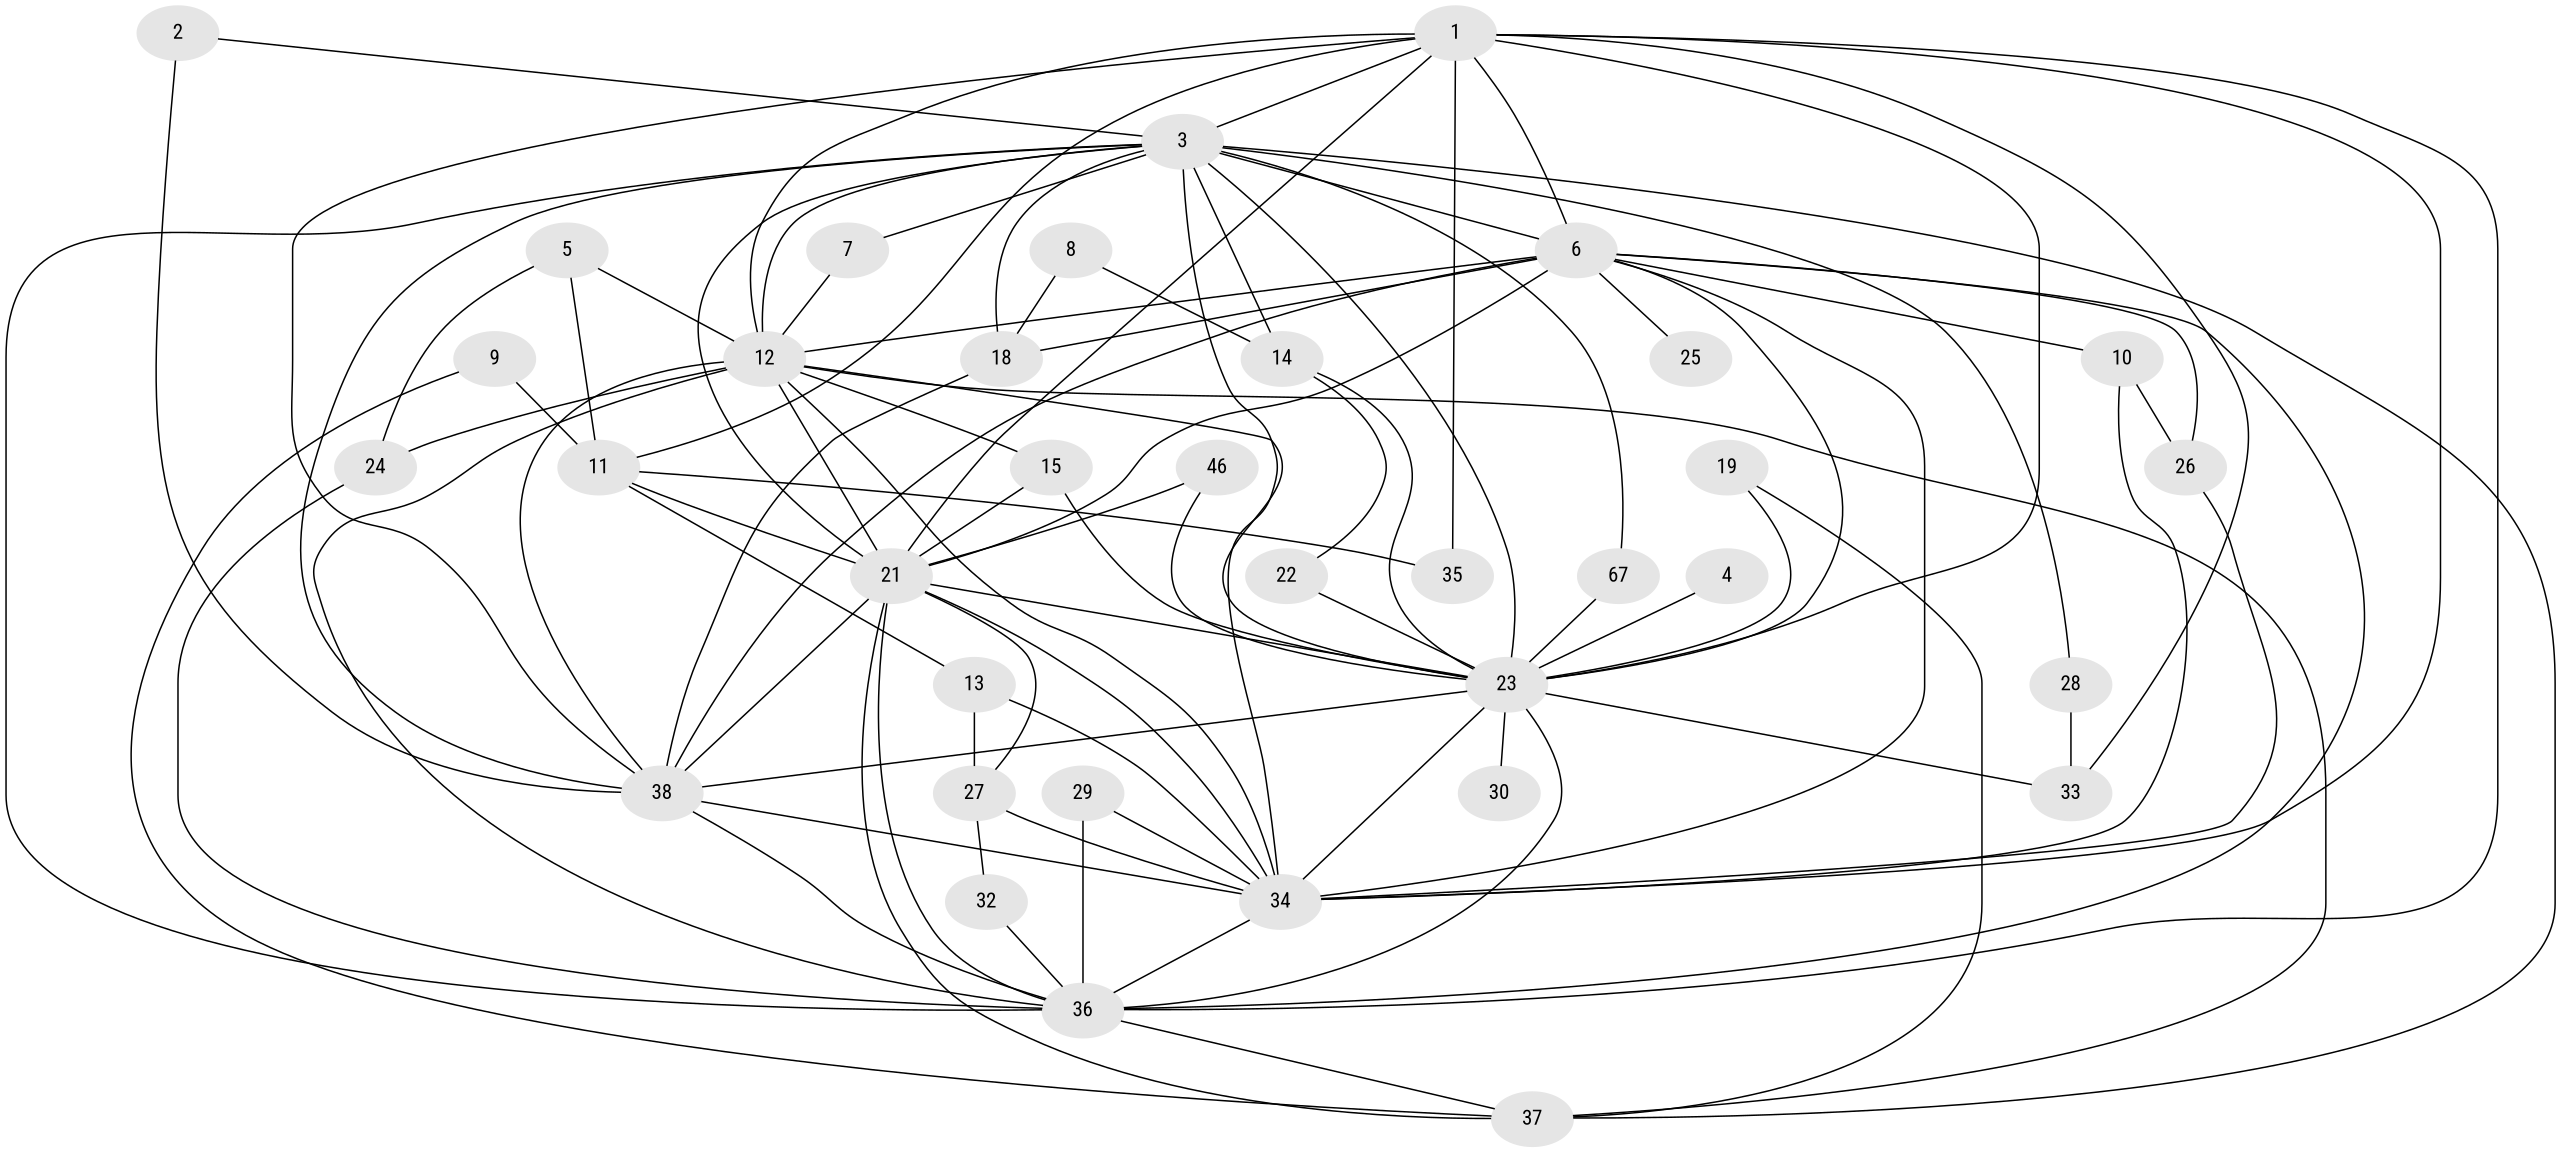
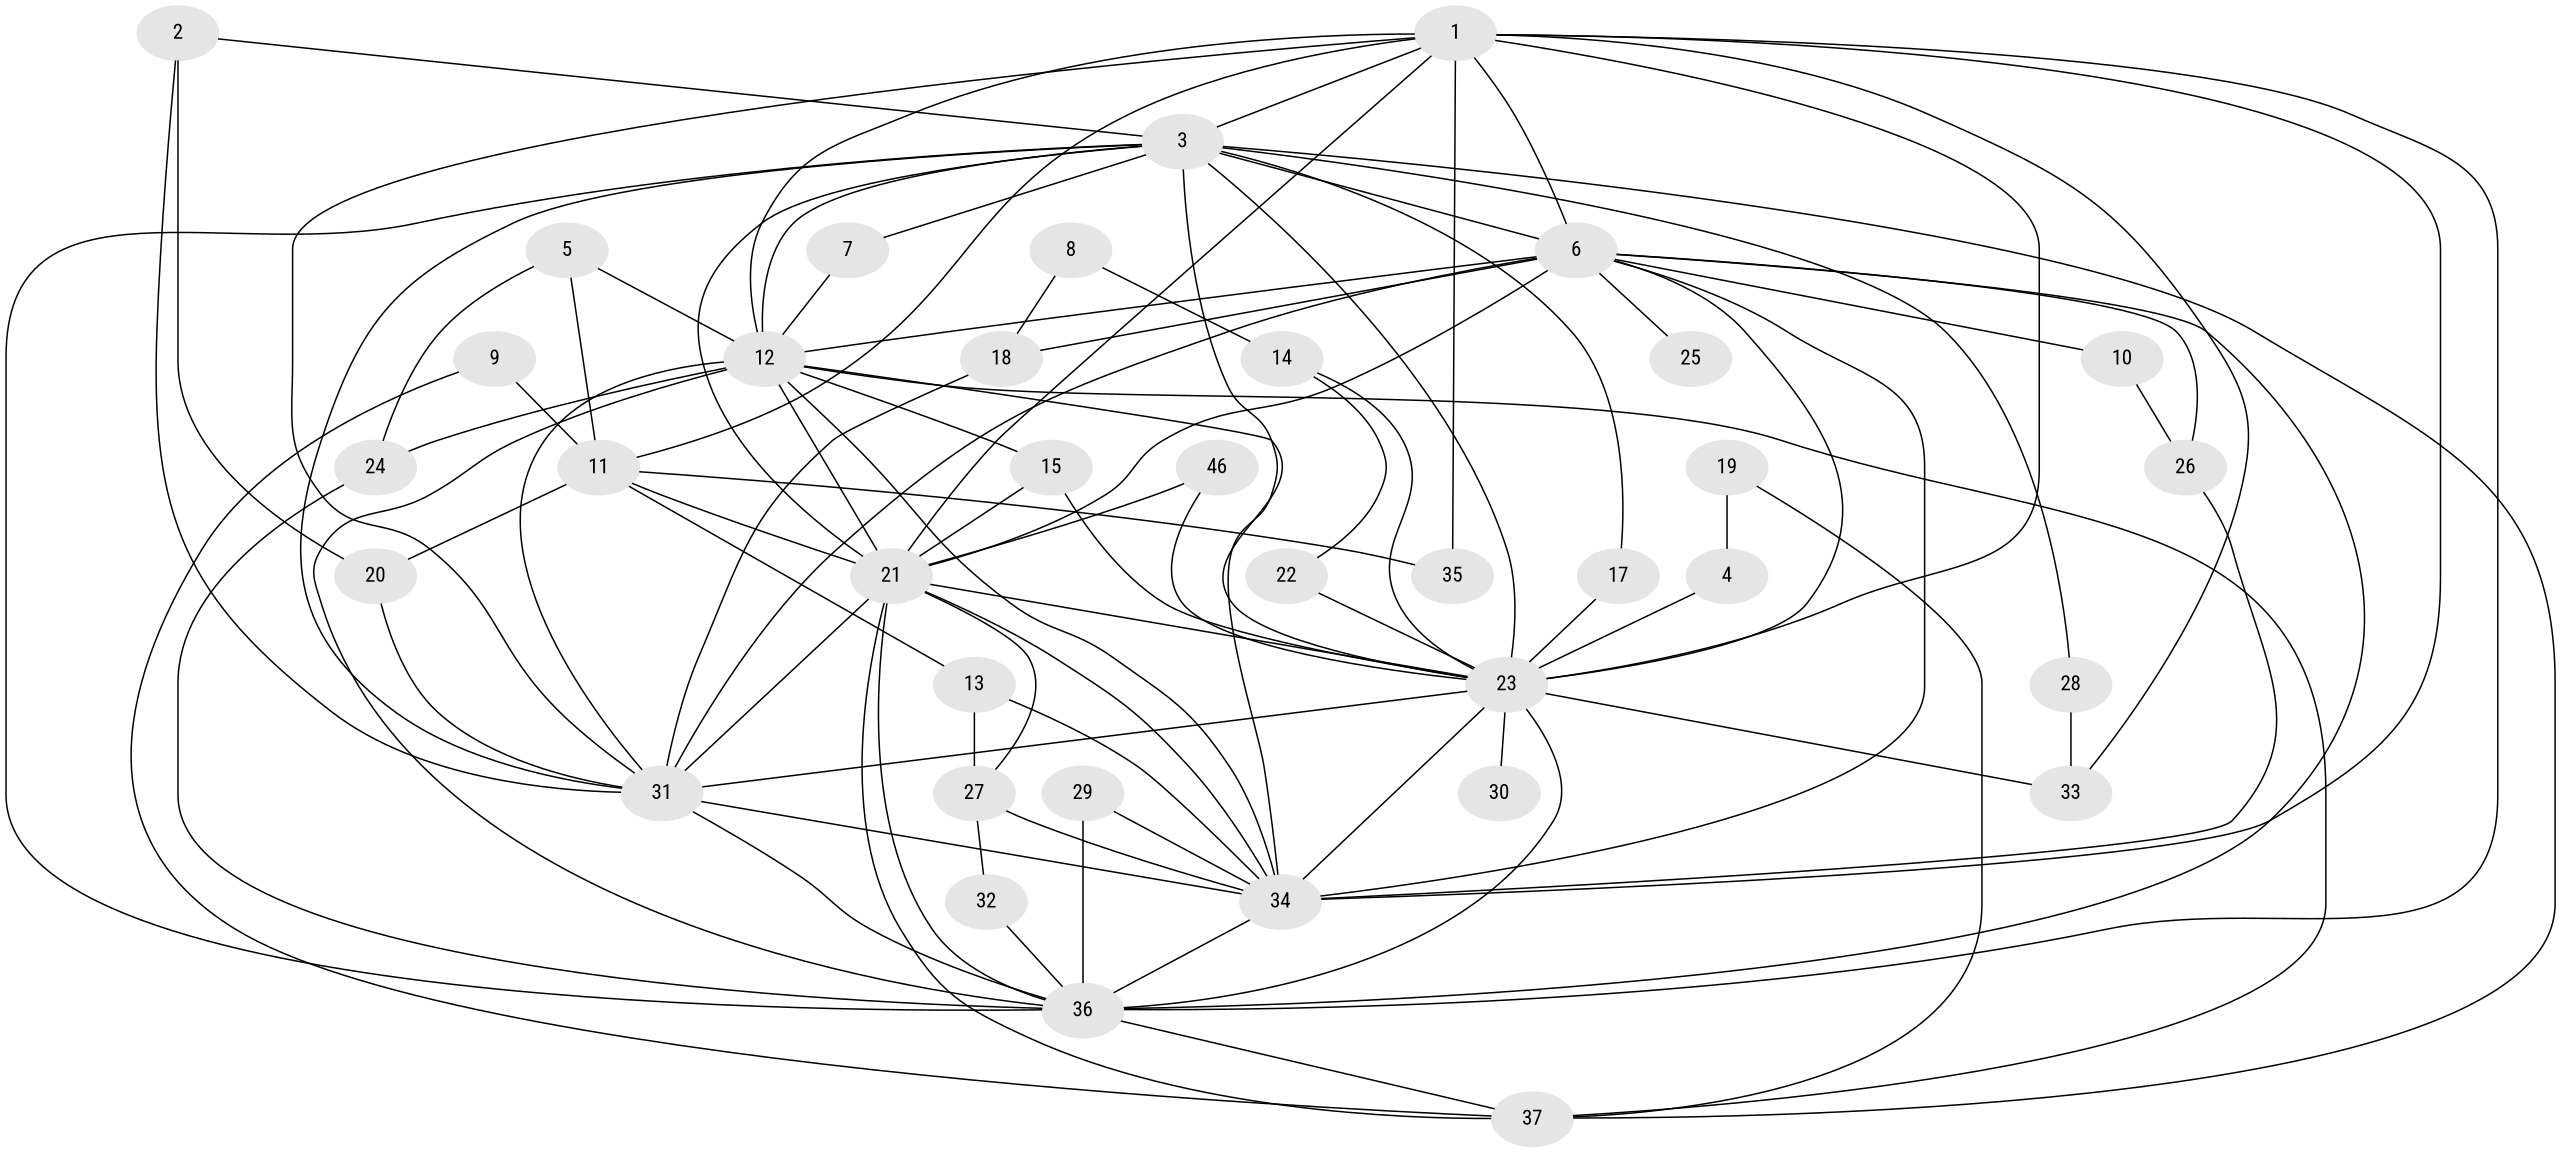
(1029, 209) -> none
(1232, 250) -> none
none -> (376, 576)
(1618, 576) -> (1618, 576)
(1746, 627) -> (1727, 522)
(662, 793) -> (662, 793)
(2085, 837) -> none
